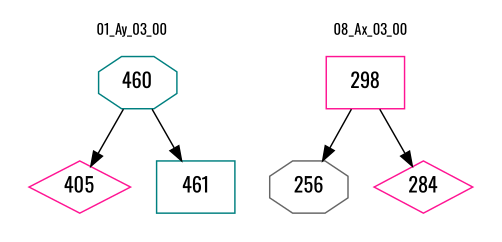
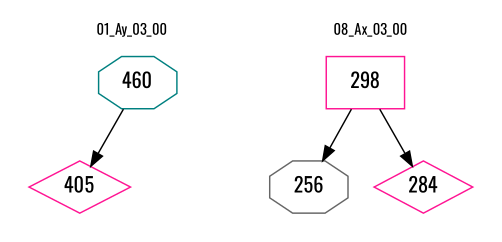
(196, 187) -> none
